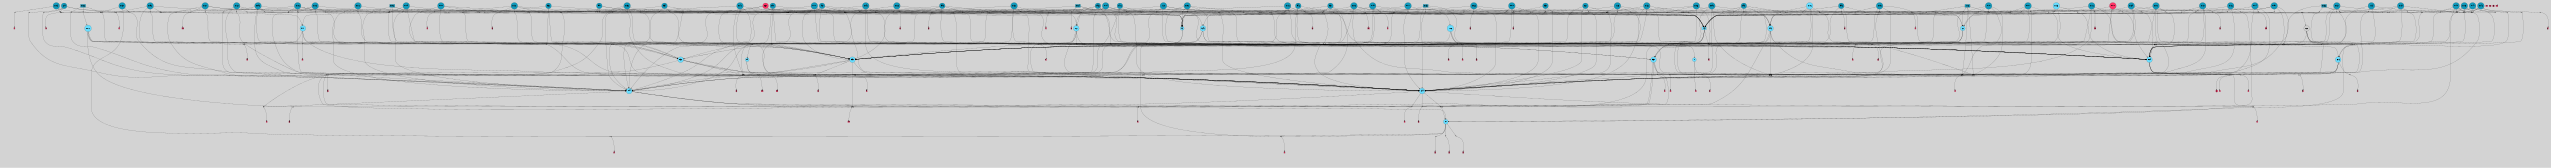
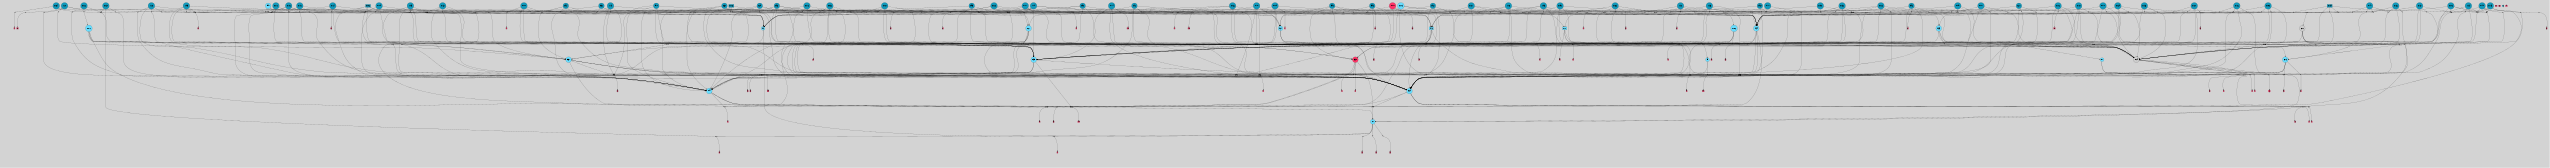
(83, 6) -> (84, 6)
(599, 6) -> (268, 6)
(766, 6) -> (724, 6)
(1078, 6) -> (333, 6)
(1354, 6) -> (1401, 6)
(1426, 6) -> (1709, 6)
(1512, 6) -> (1393, 6)
(1810, 6) -> (1508, 6)
none -> (1820, 6)
(2056, 6) -> (2144, 6)
(2113, 6) -> (2103, 6)
(2324, 6) -> (2396, 6)
(2401, 6) -> (2330, 6)
(2494, 6) -> (2503, 6)
(303, 28) -> (1565, 28)
(1704, 28) -> (1756, 28)
(1770, 28) -> (1431, 28)
(1654, 60) -> (1355, 60)
(2149, 60) -> (2136, 60)
